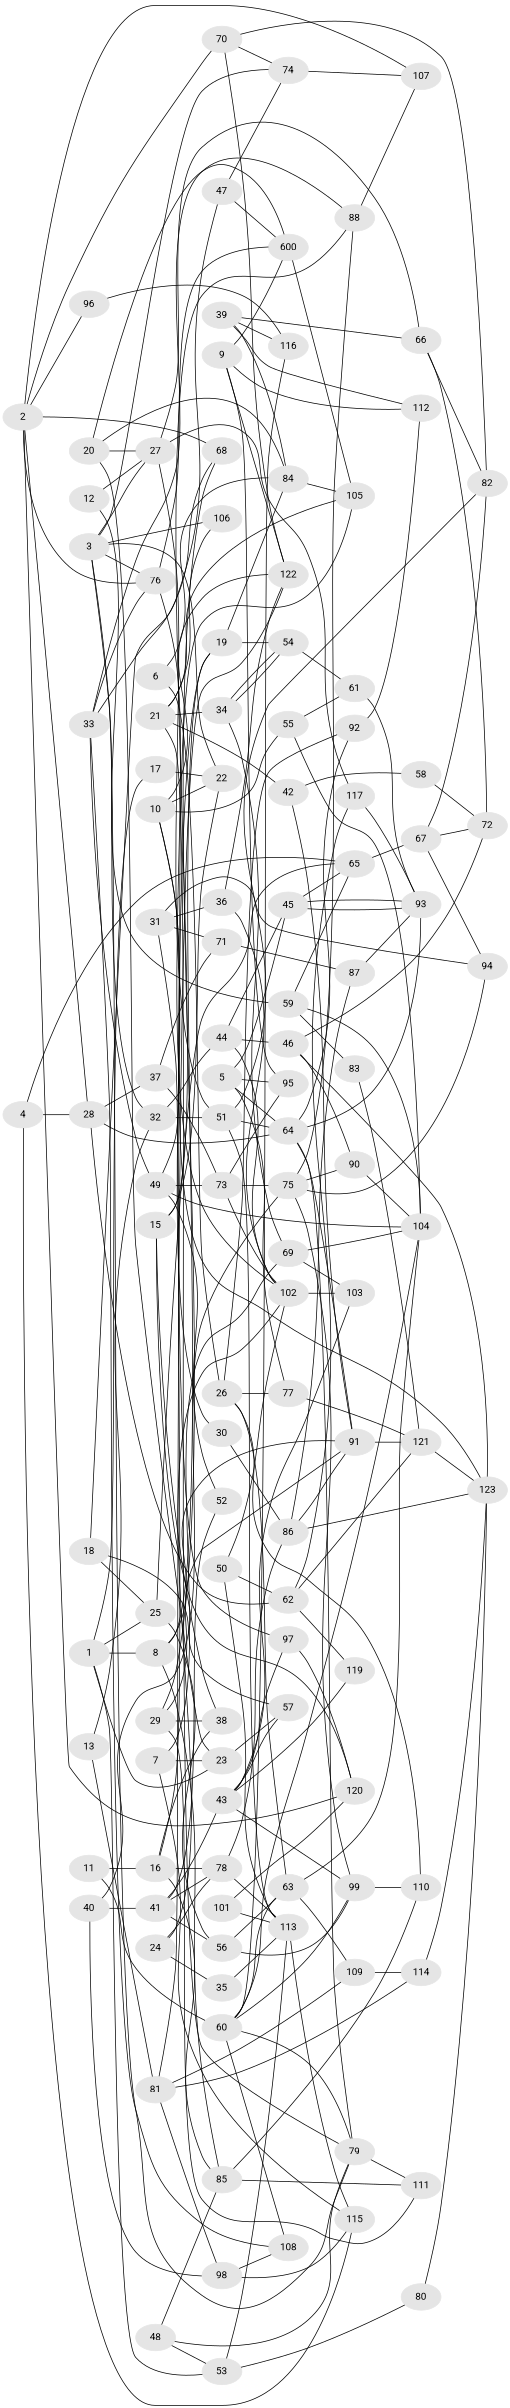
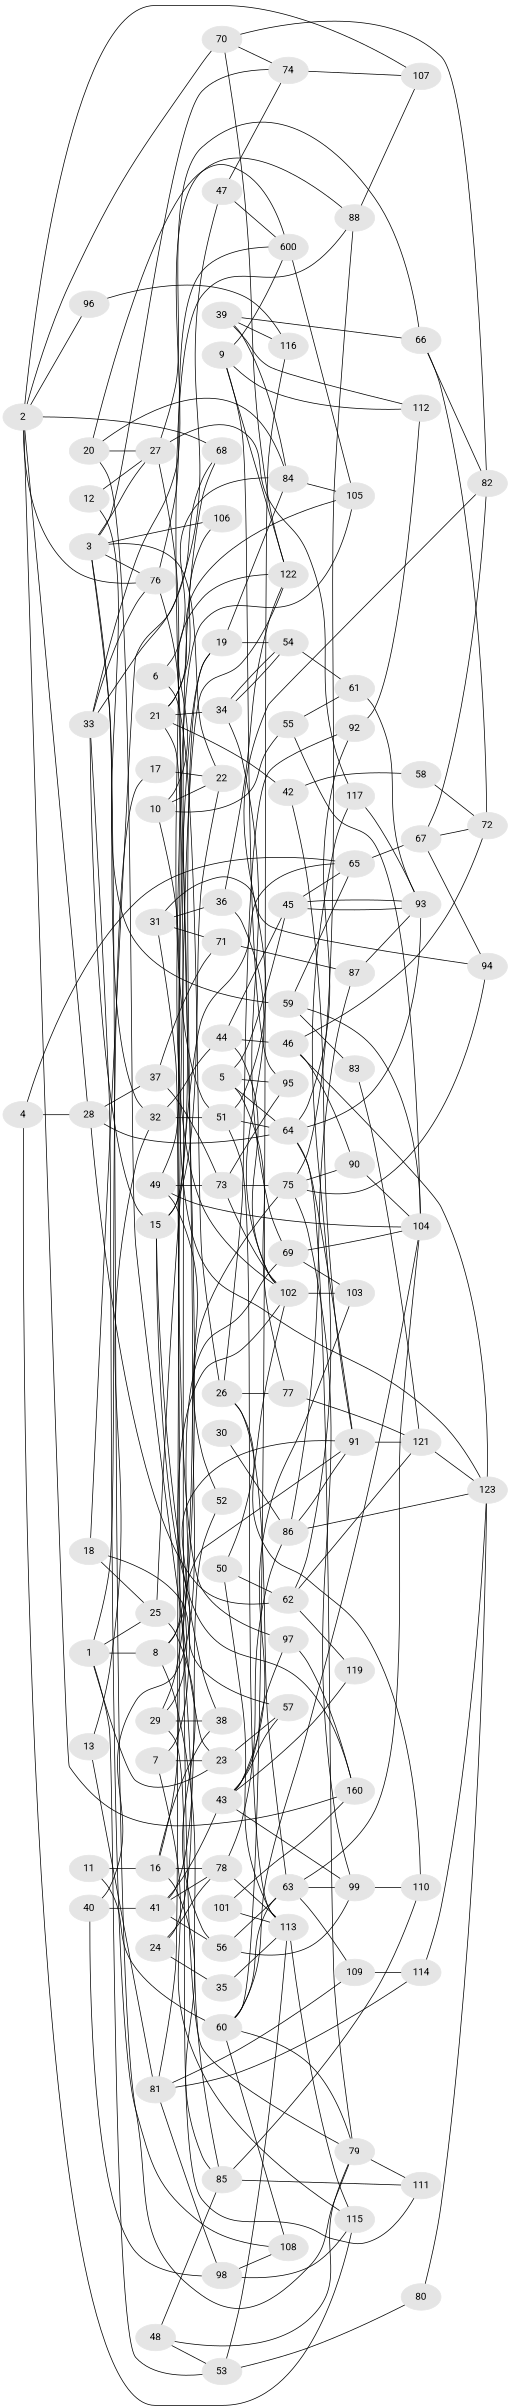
(121, 1067) -> (99, 979)
(178, 1124) -> none
(355, 1791) -> (355, 1791)
(300, 1967) -> (322, 1888)
